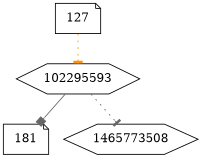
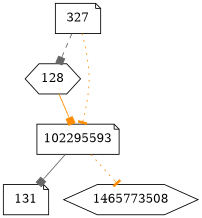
(78, 18) -> (78, 18)
none -> (53, 79)
(78, 79) -> (78, 139)
(103, 107) -> (103, 168)
(26, 139) -> (26, 200)
